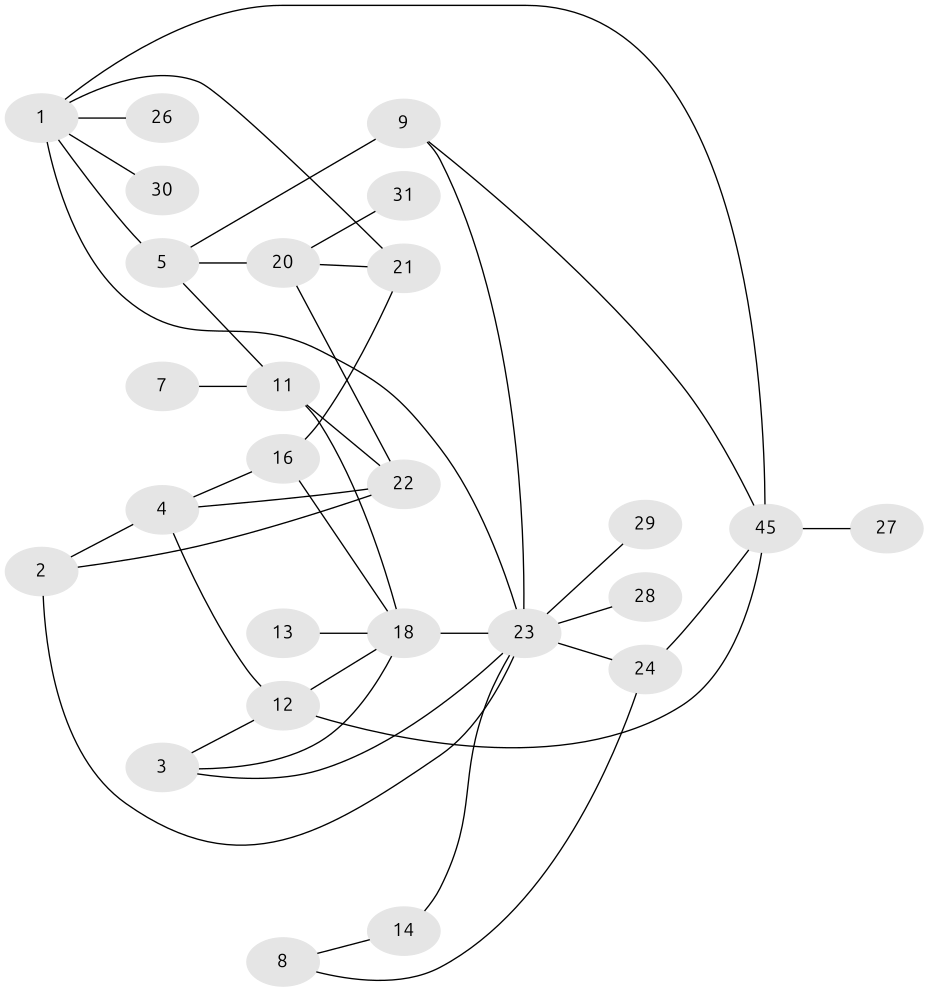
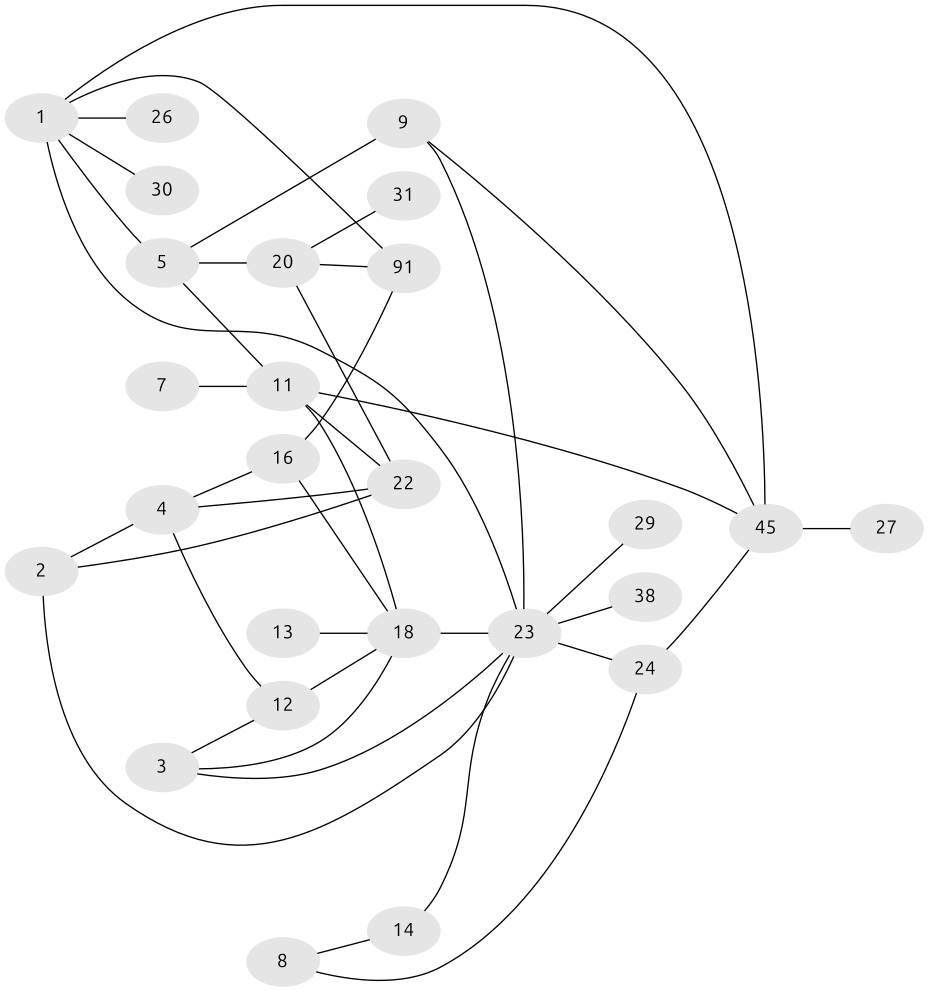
(404, 268) -> (404, 268)
(645, 597) -> (645, 597)
(589, 741) -> (531, 442)
